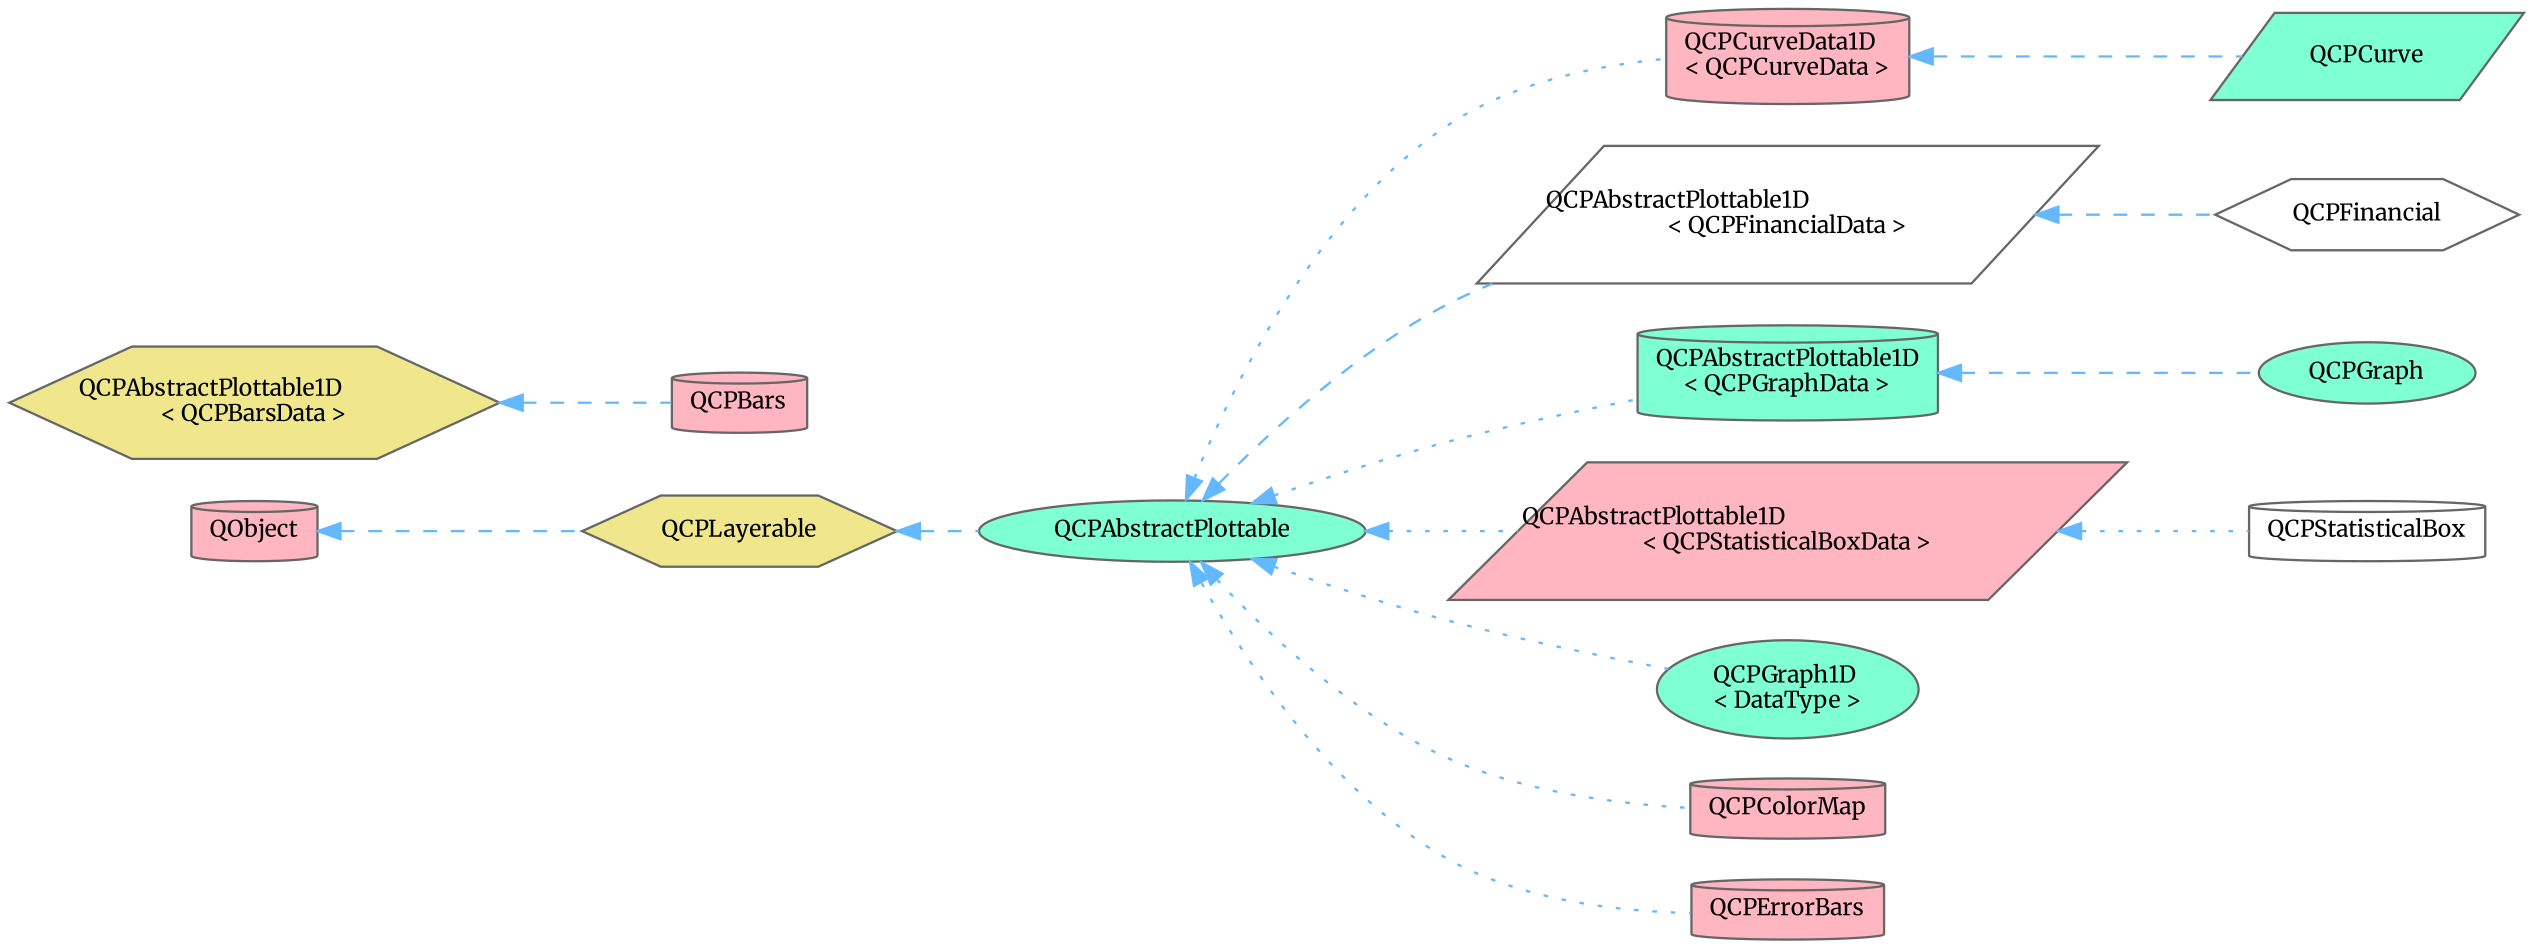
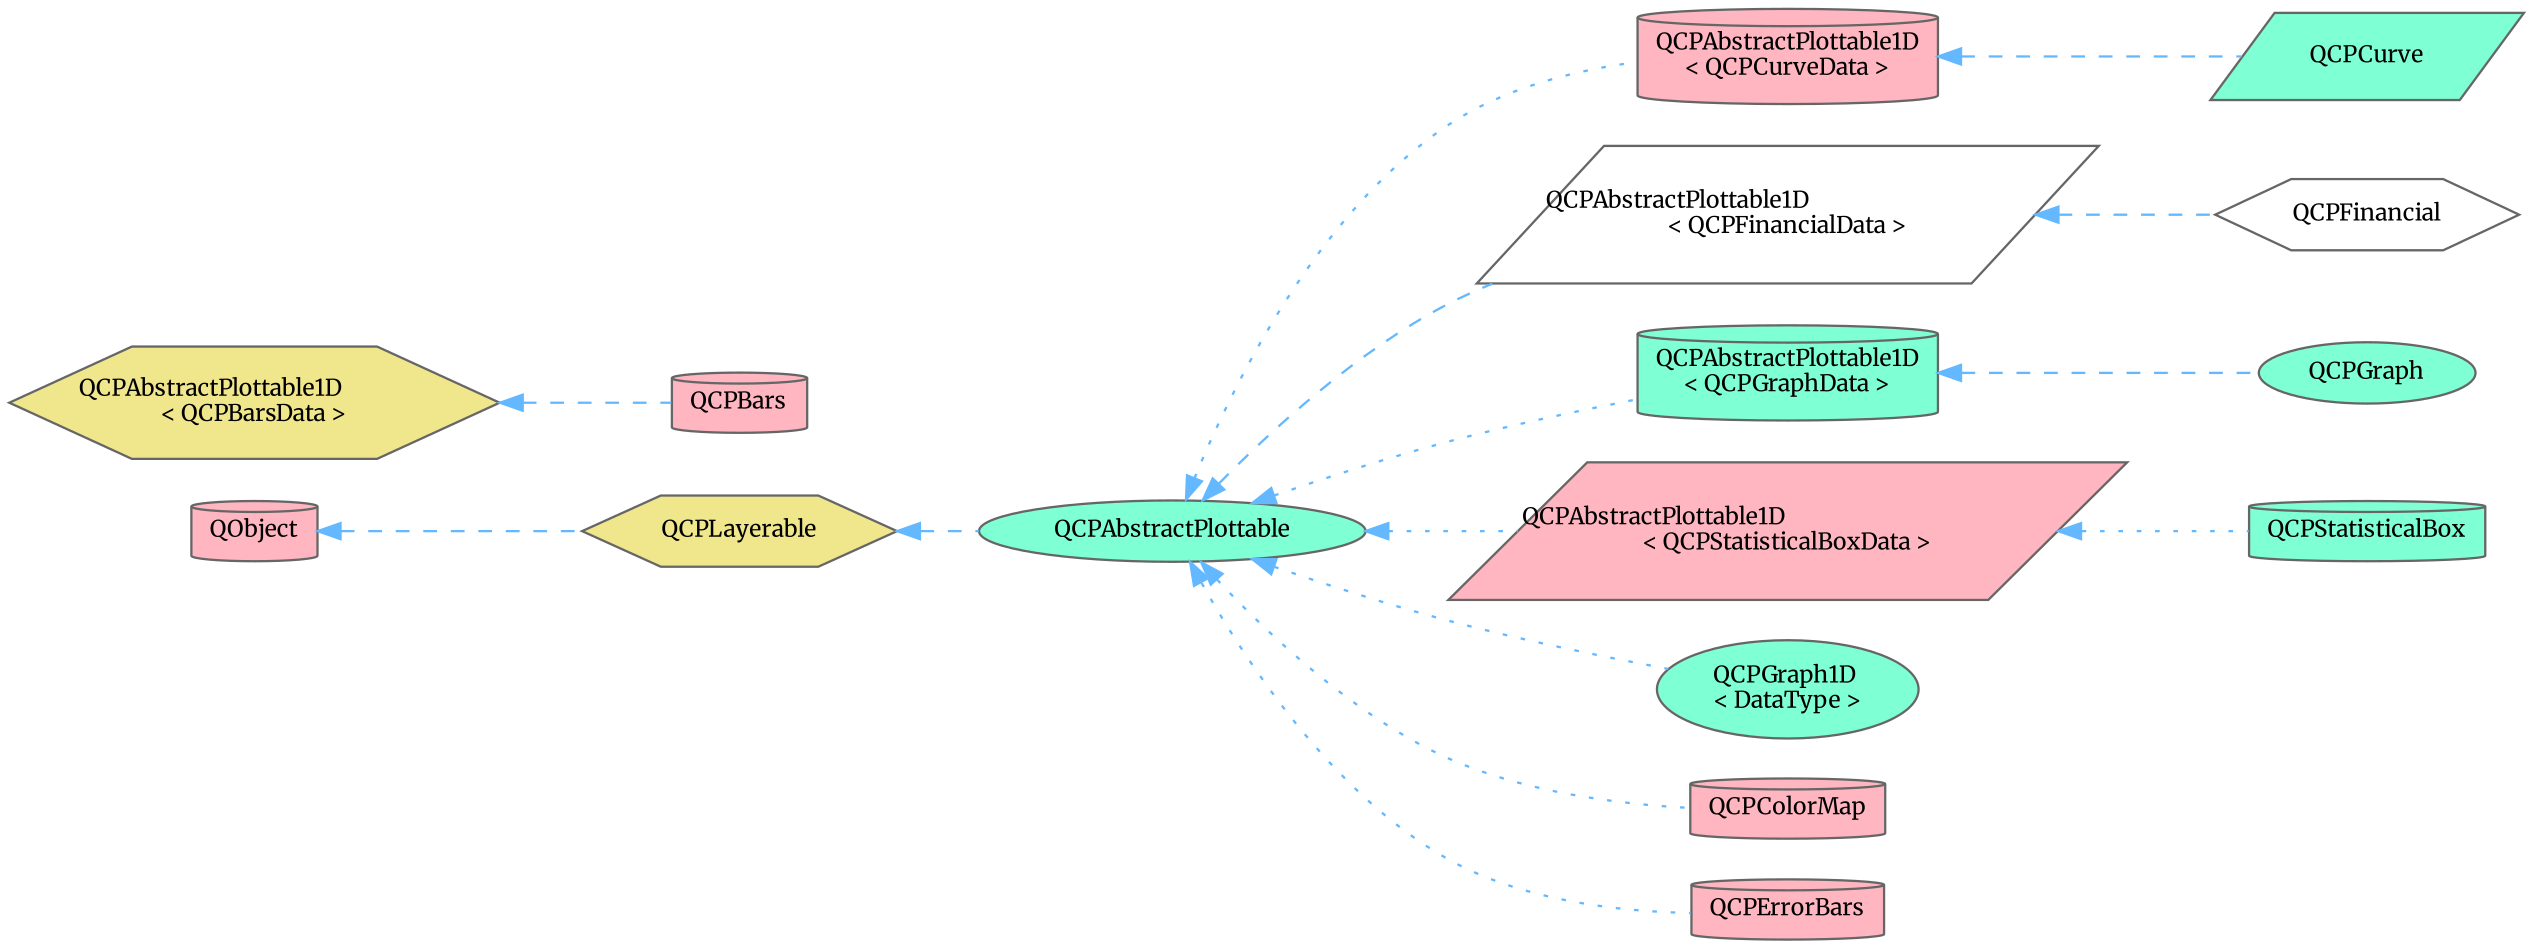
(1788, 56) -> (1788, 56)
(2367, 531) -> (2367, 531)
